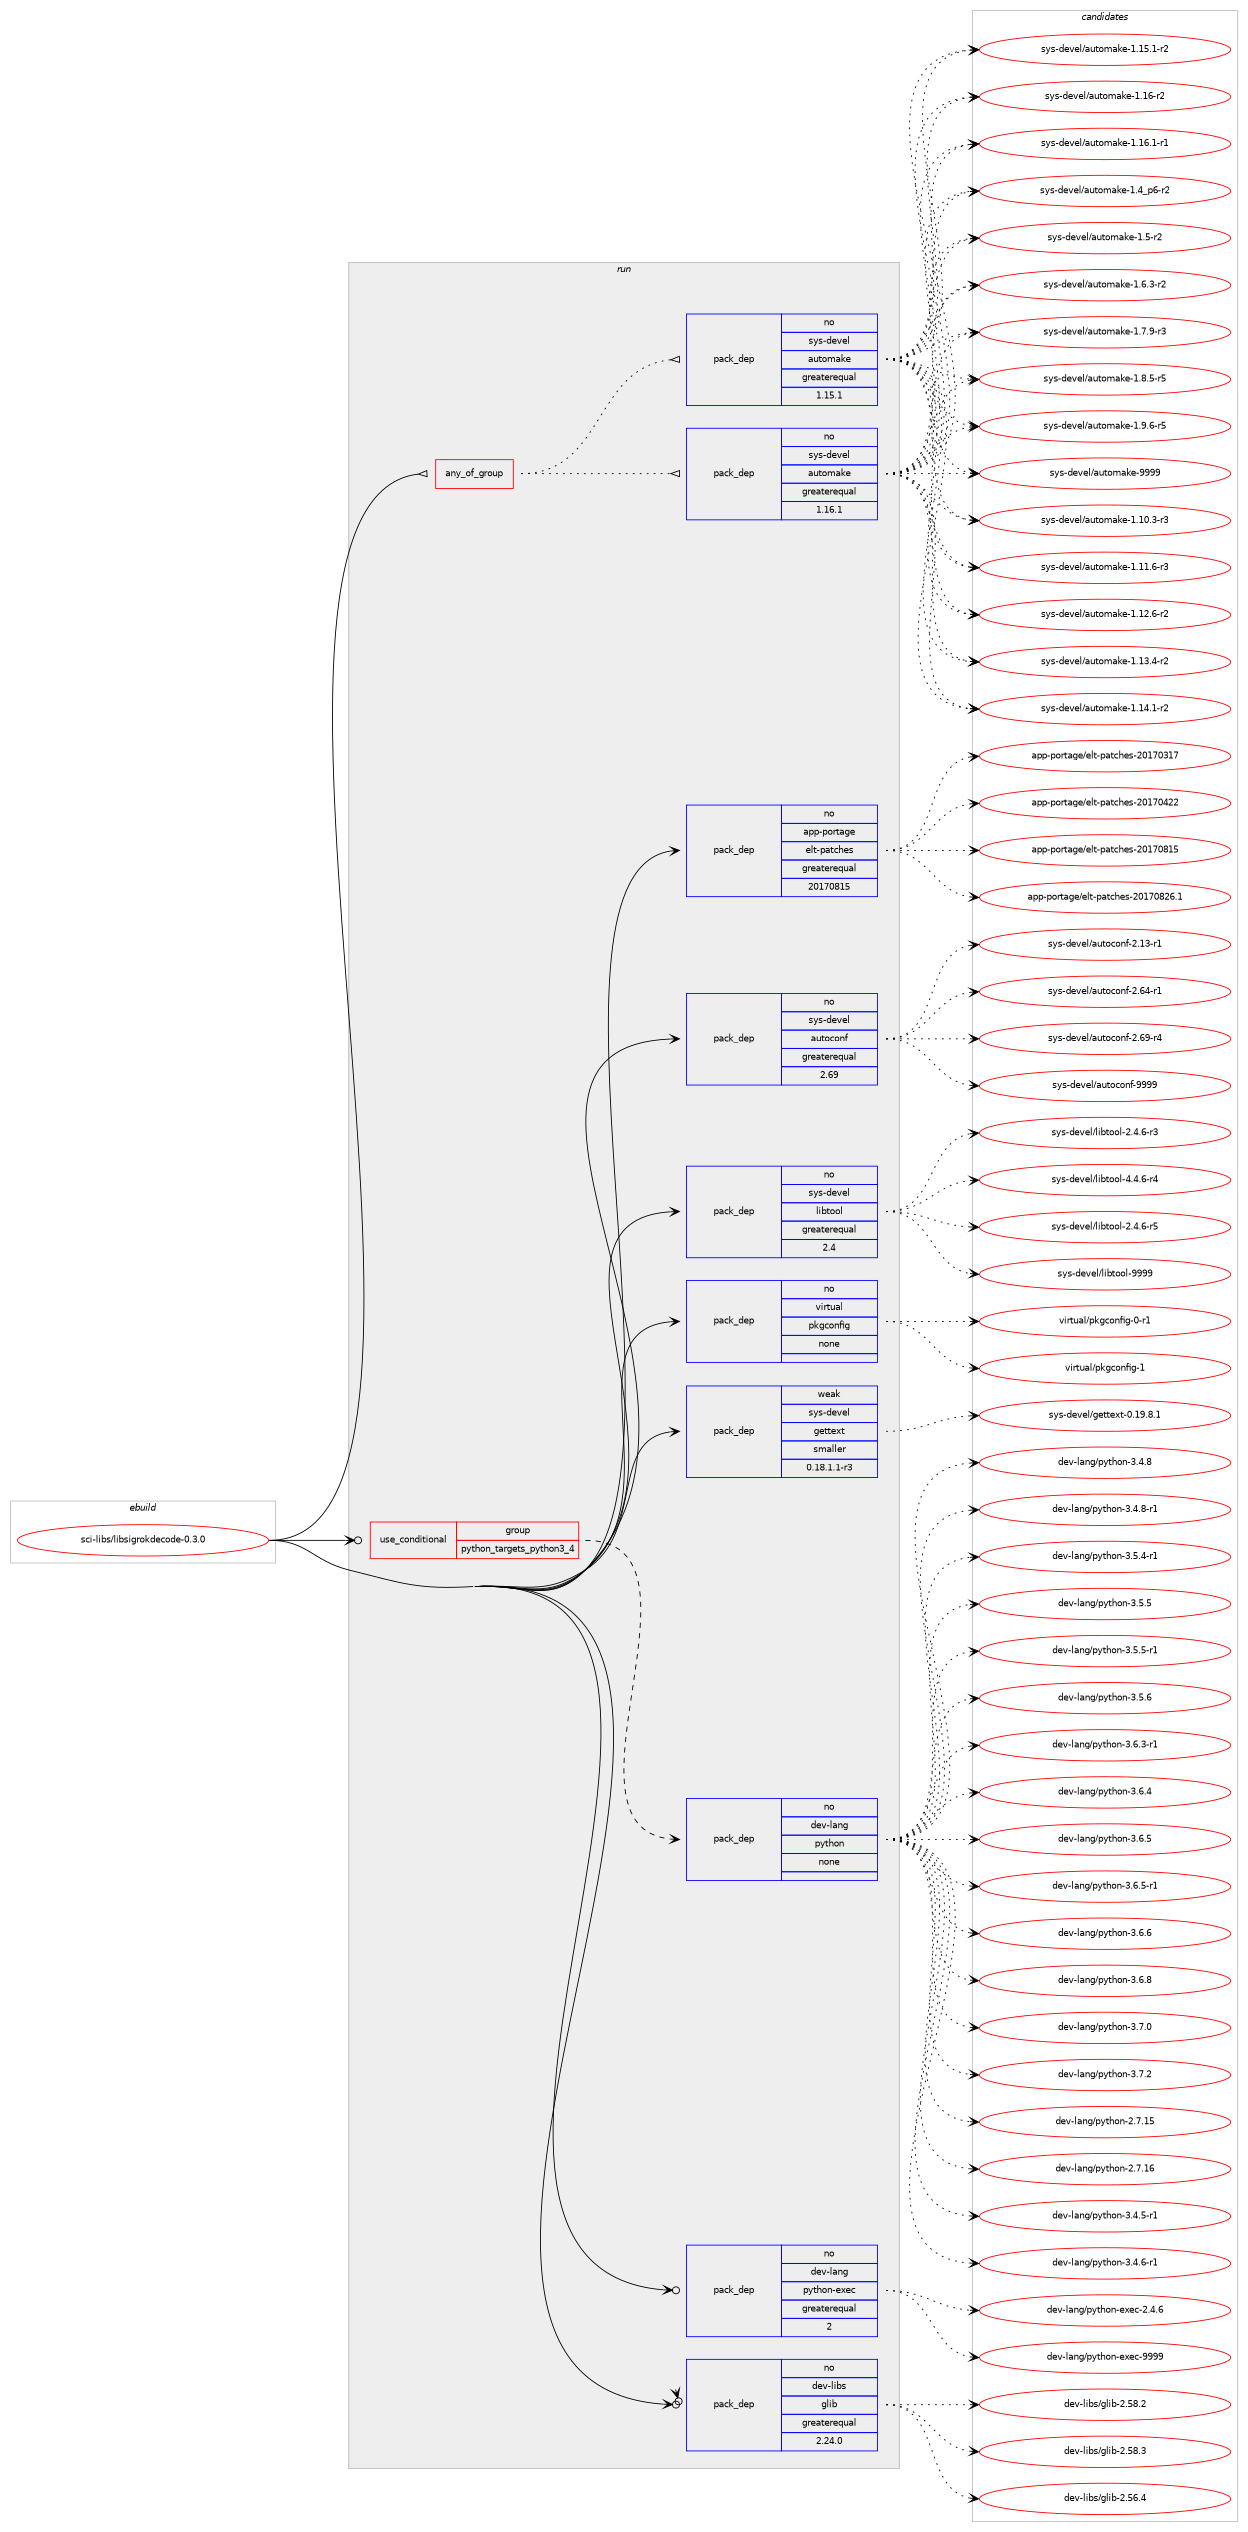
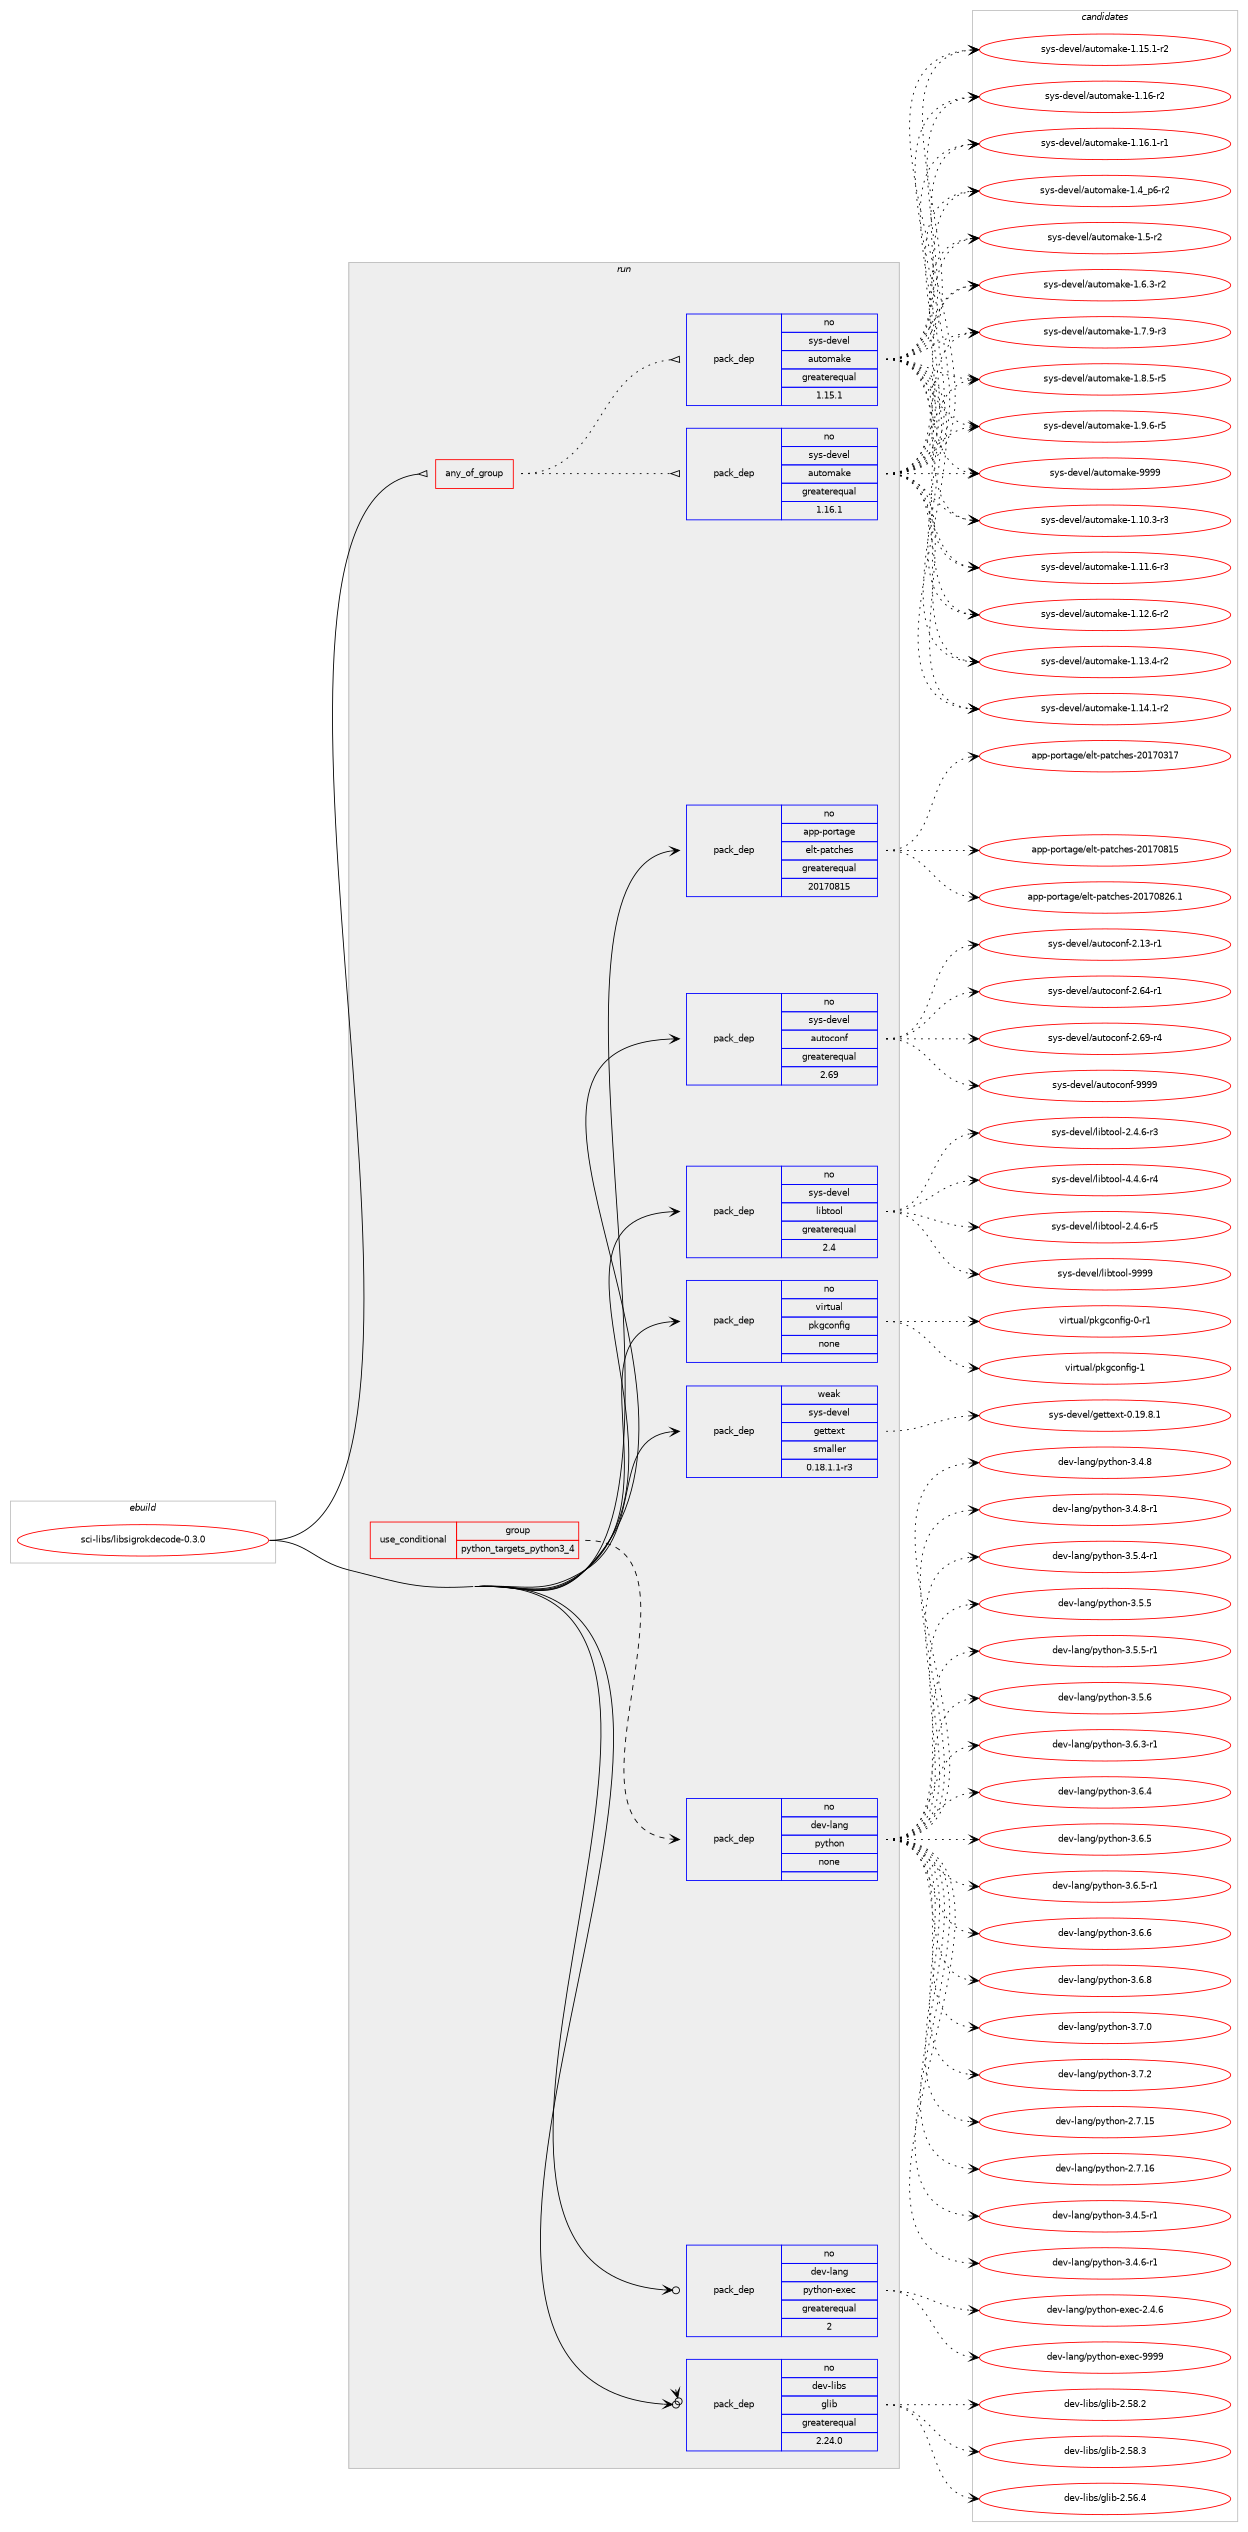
(1105, 803) -> none
(308, 1540) -> none
